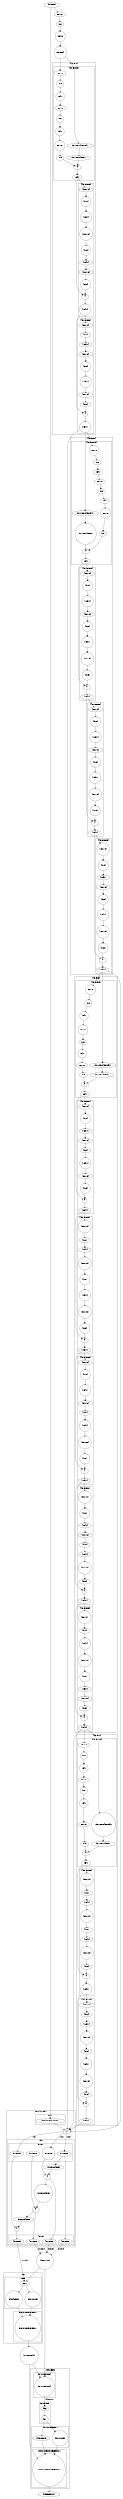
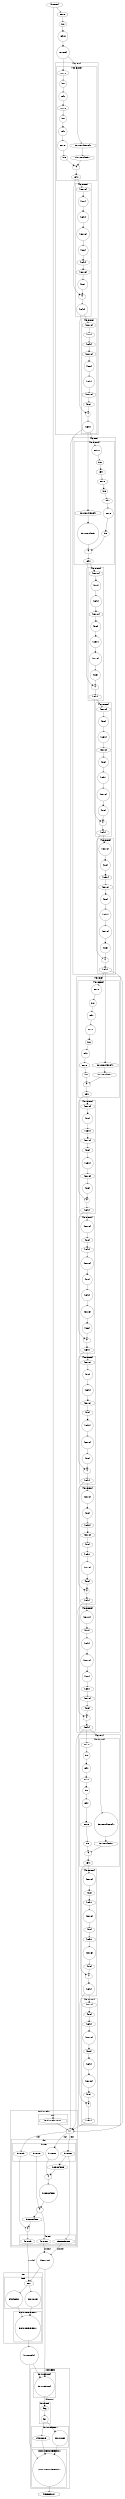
(49, 2241) -> none
(65, 2241) -> (64, 2241)
